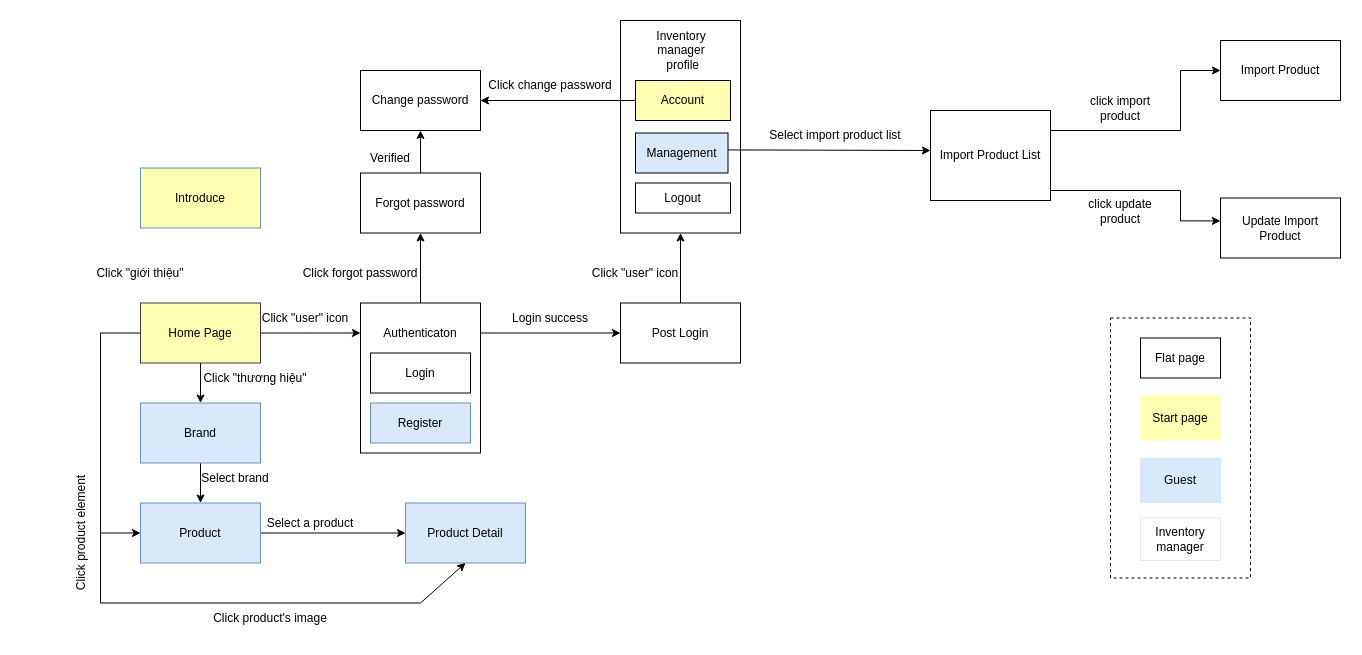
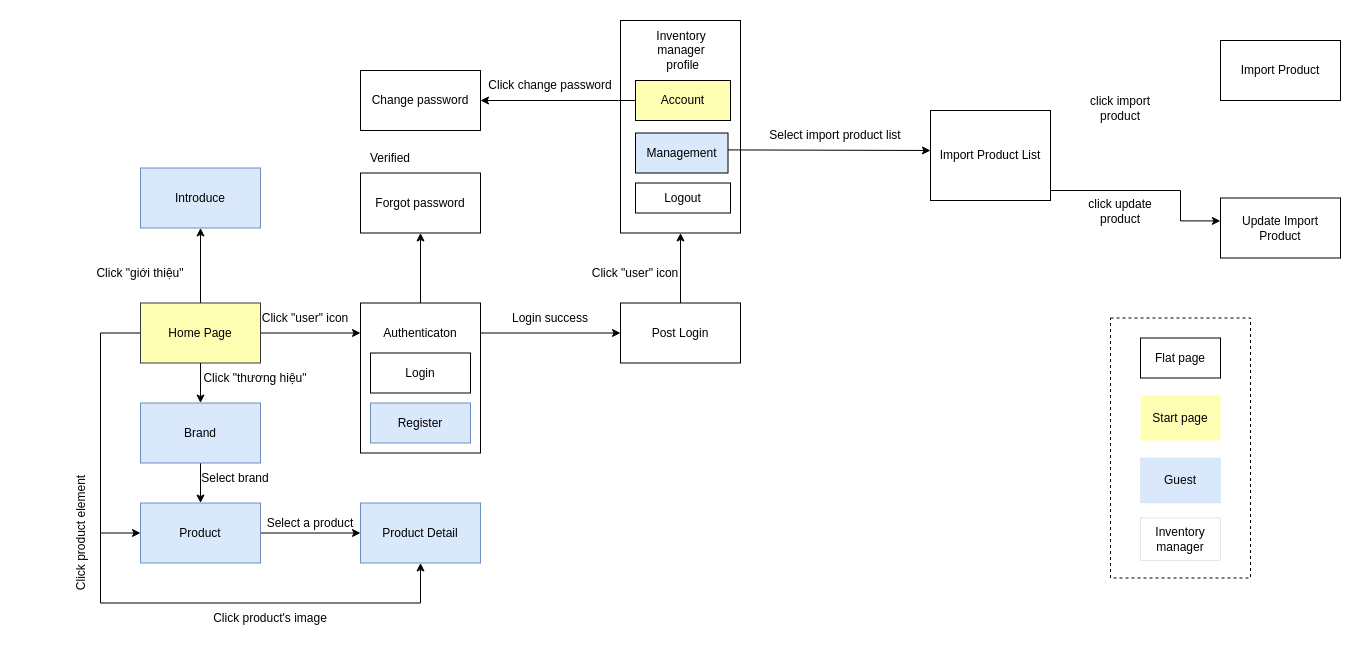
(1162, 131) -> none
(421, 155) -> none
(201, 198) -> (201, 198)
none -> (201, 269)
(361, 273) -> none
(466, 533) -> (421, 533)
